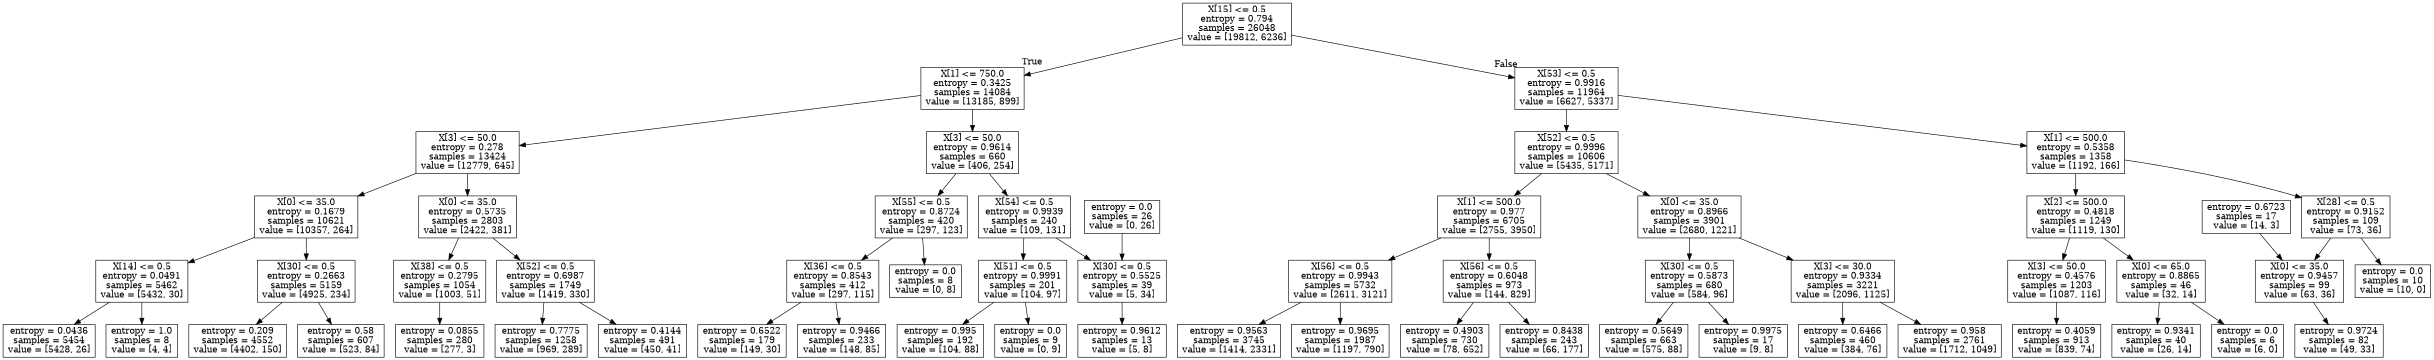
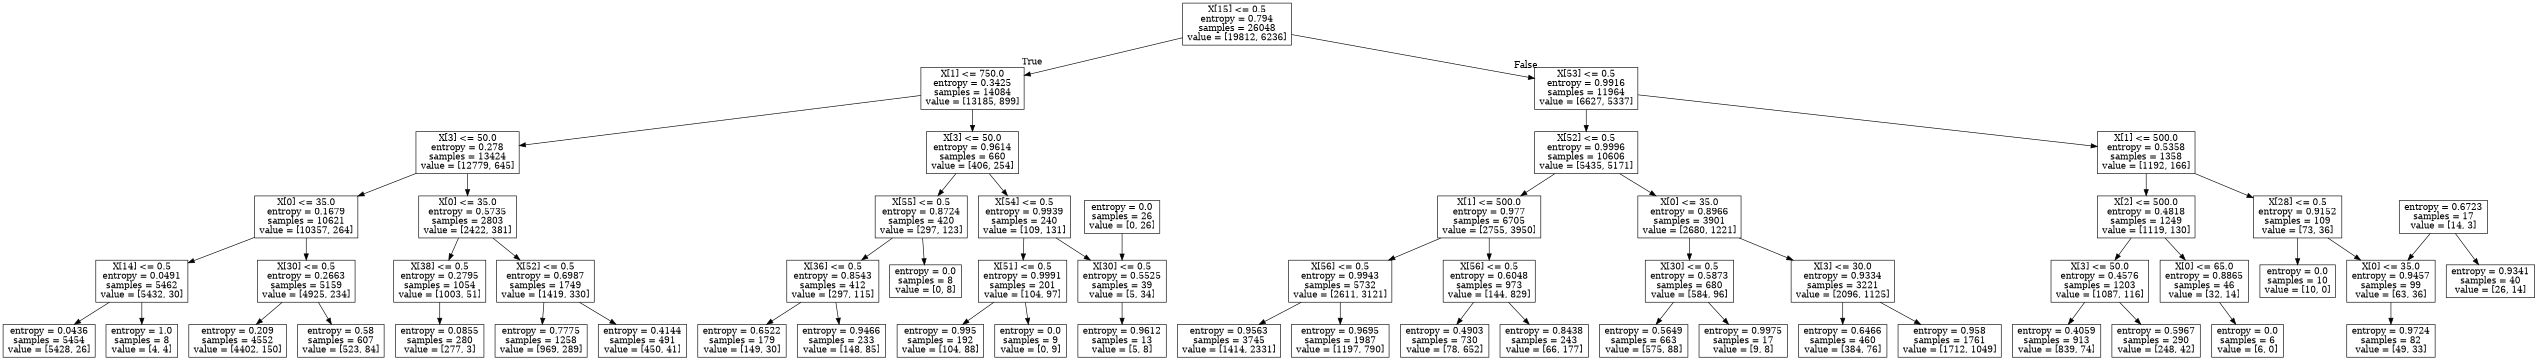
(2159, 310) -> (2465, 247)
(1950, 341) -> (1950, 341)
none -> (2156, 341)
